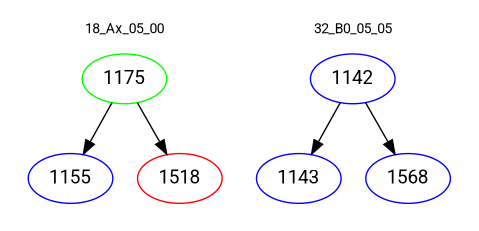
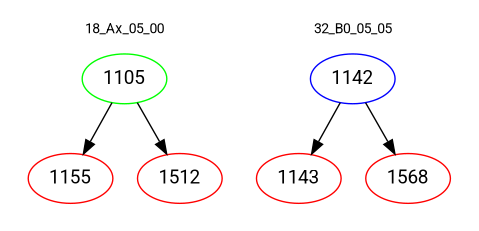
(124, 79) -> (124, 79)
(71, 178) -> (71, 178)
(180, 178) -> (180, 178)
(299, 178) -> (299, 178)
(408, 178) -> (408, 178)
